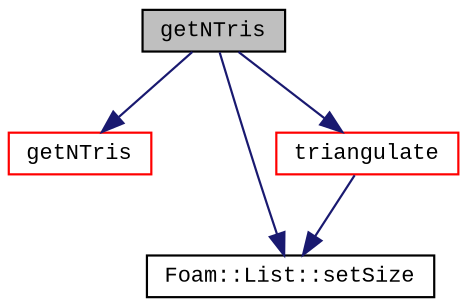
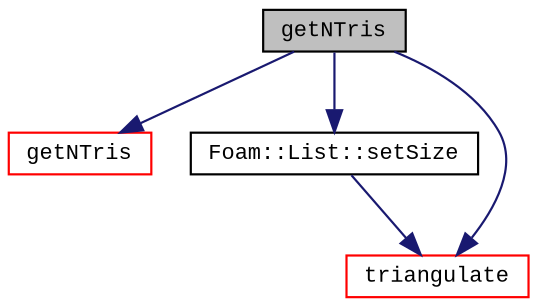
(335, 206) -> (379, 207)
